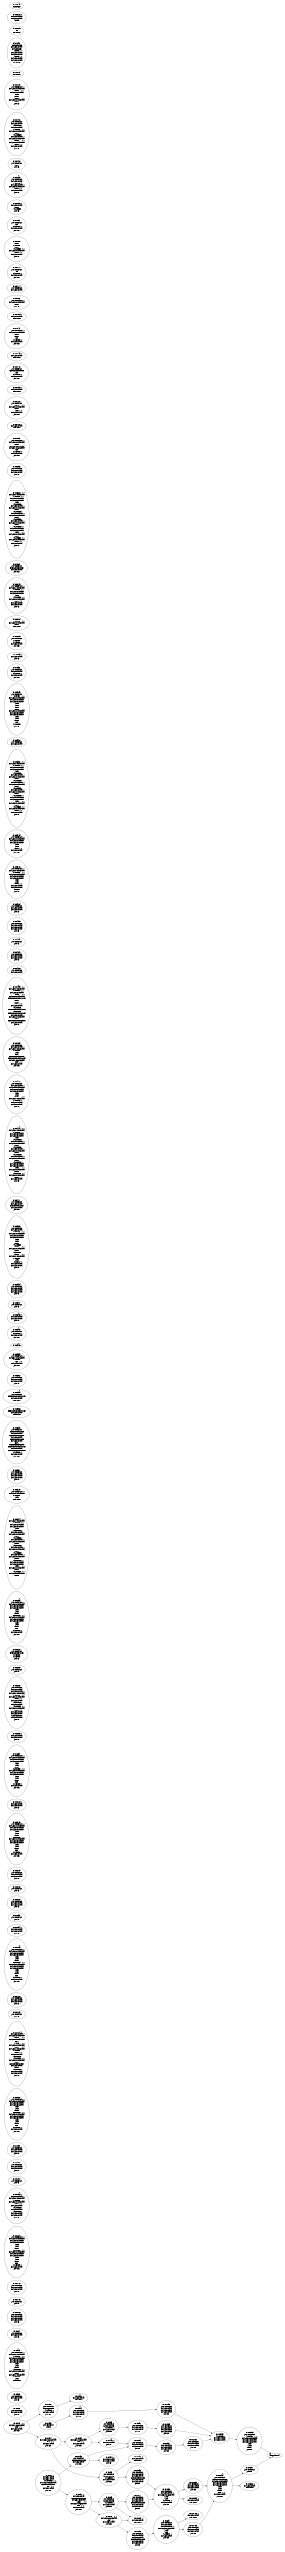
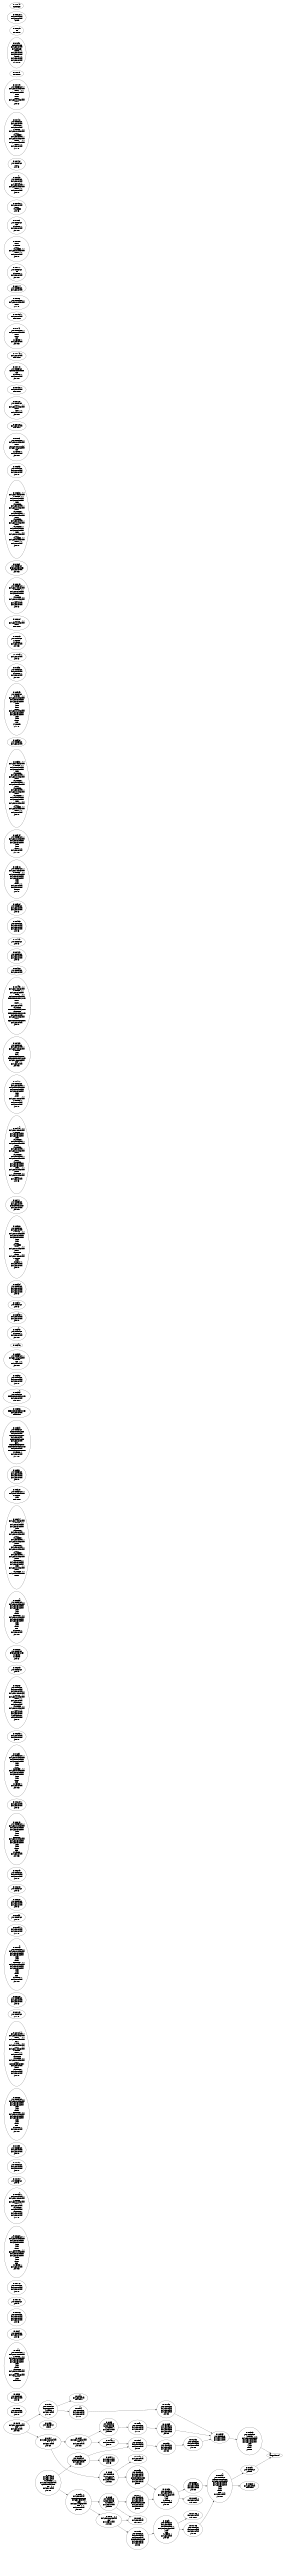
(62, 2419) -> (63, 2411)
(220, 2437) -> (220, 2437)
